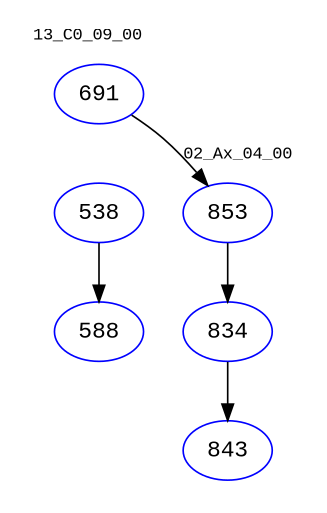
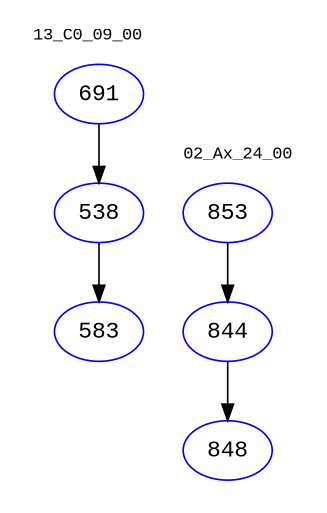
(238, 154) -> (238, 154)
(180, 155) -> (99, 145)
(99, 332) -> (99, 332)
(228, 332) -> (228, 332)
(228, 450) -> (228, 450)
